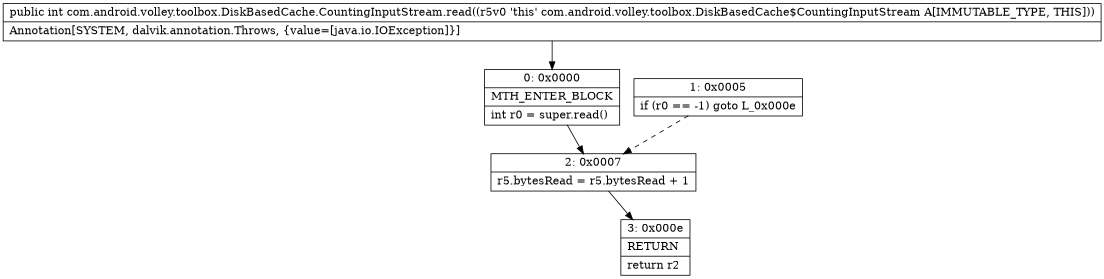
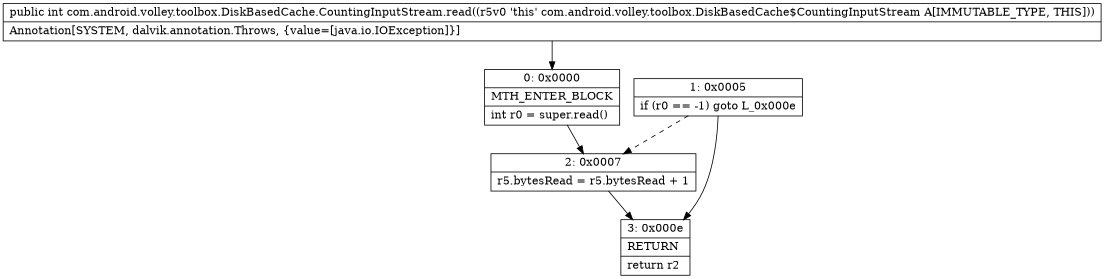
none -> (711, 167)
